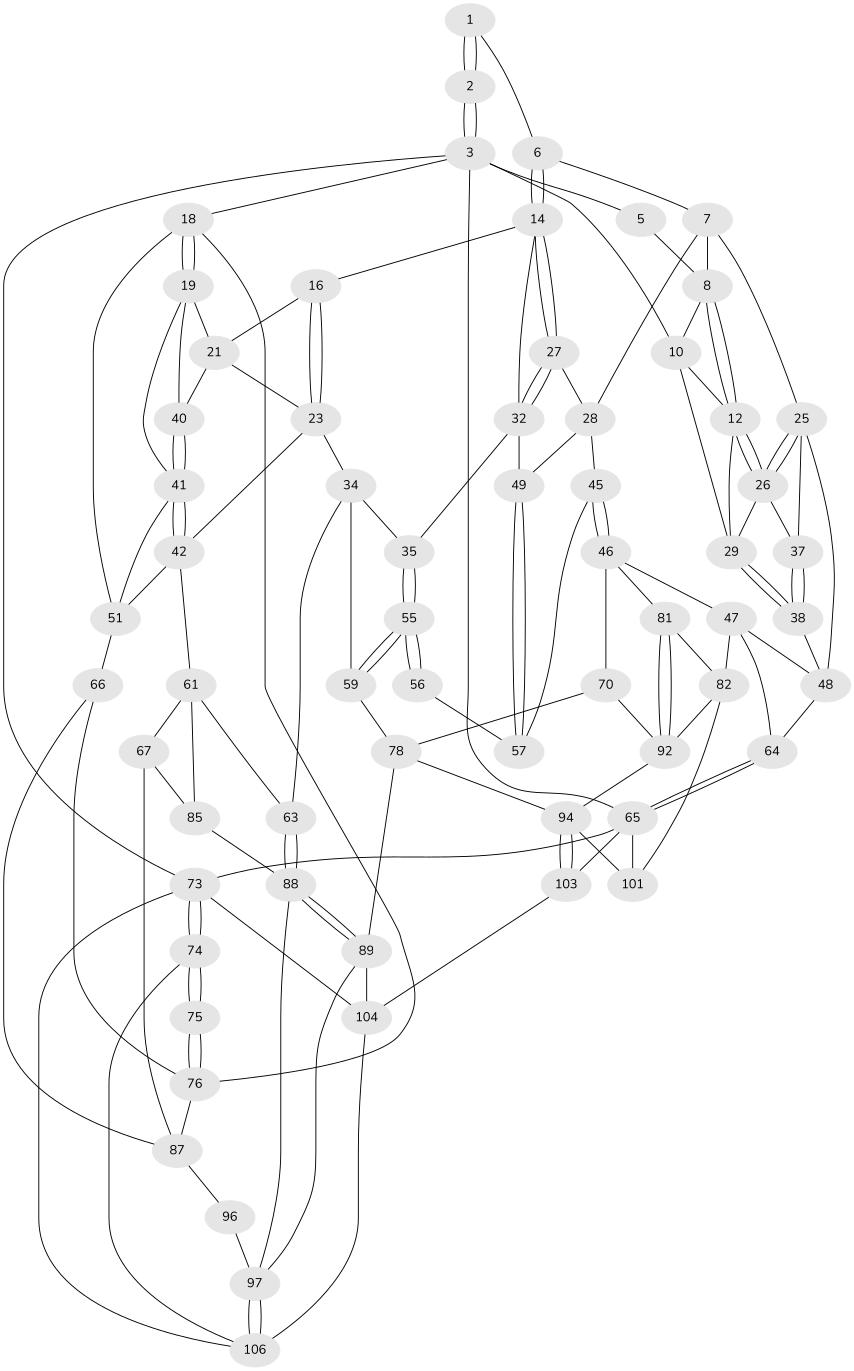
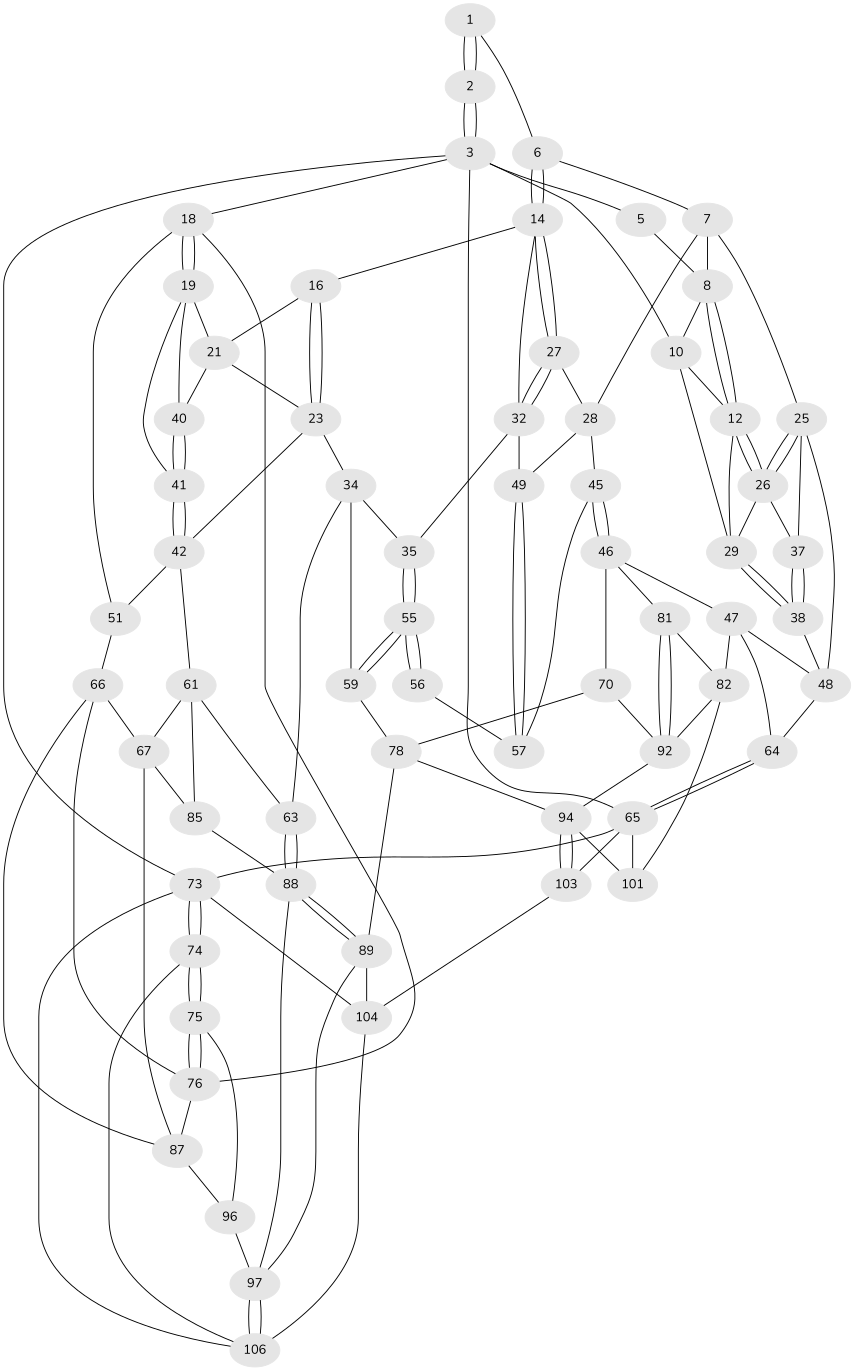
(139, 549) -> none
none -> (121, 719)
none -> (236, 1113)
